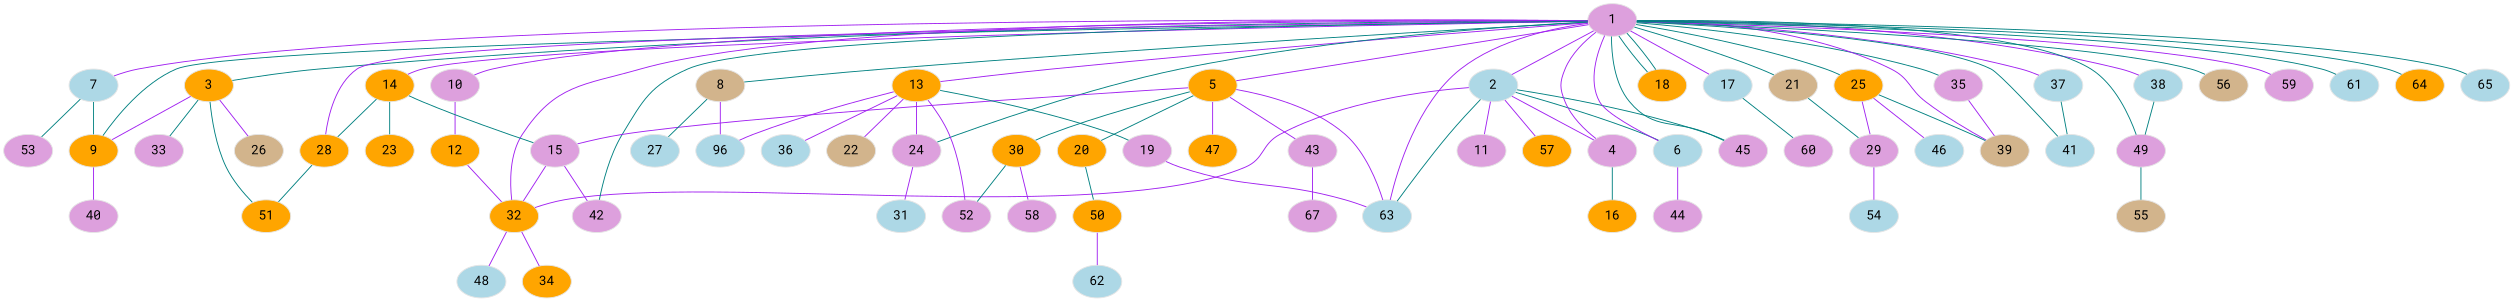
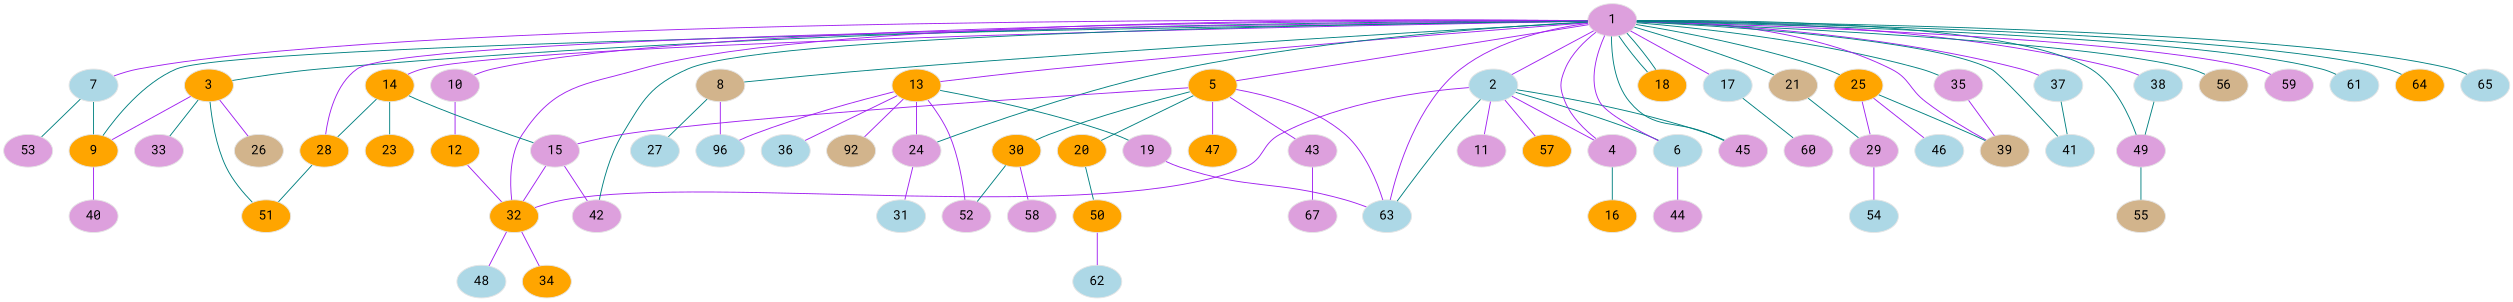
(851, 151) -> (851, 151)
